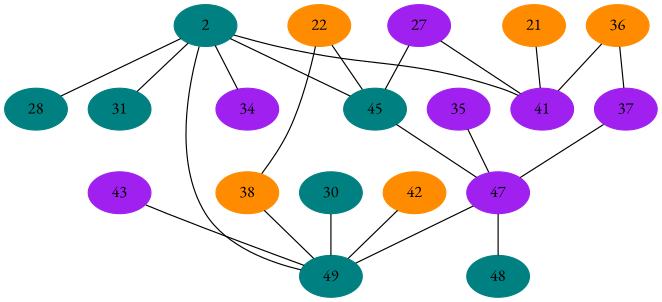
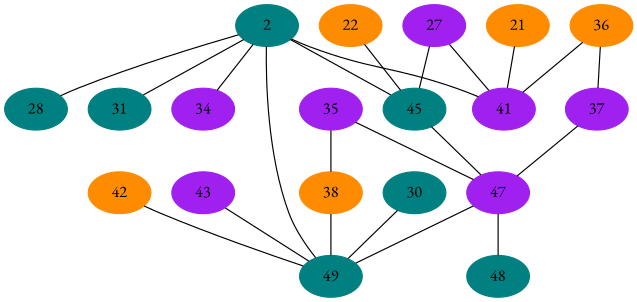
(296, 113) -> (331, 151)
